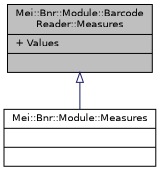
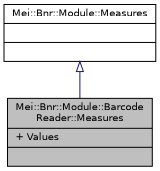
(80, 96) -> (80, 85)
